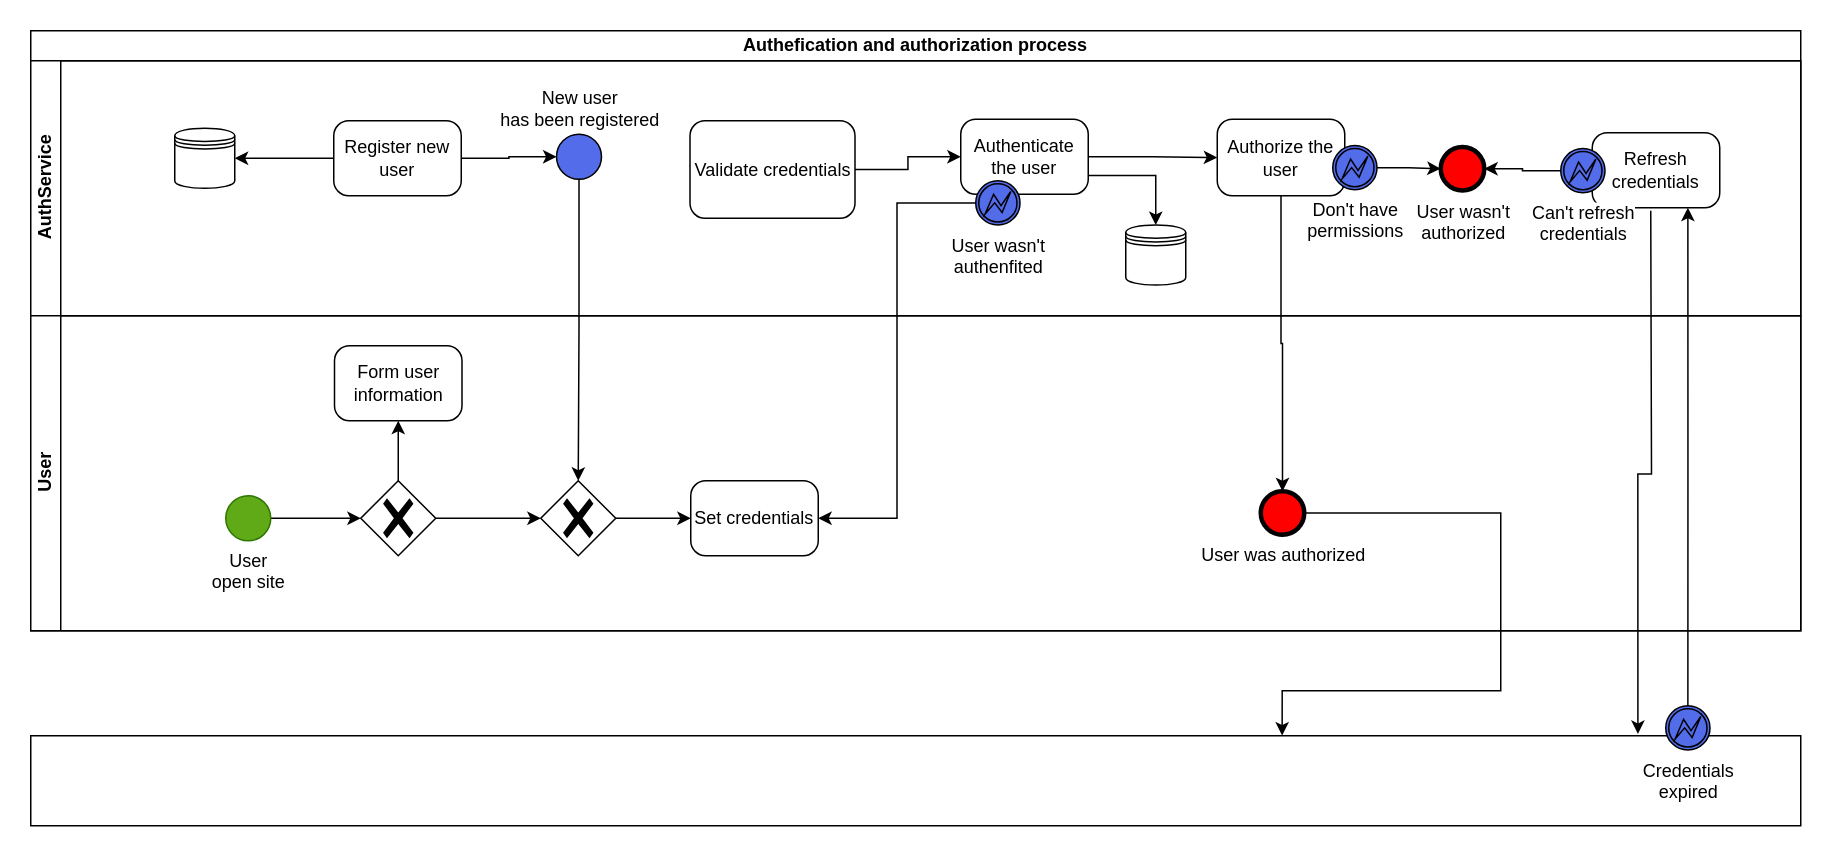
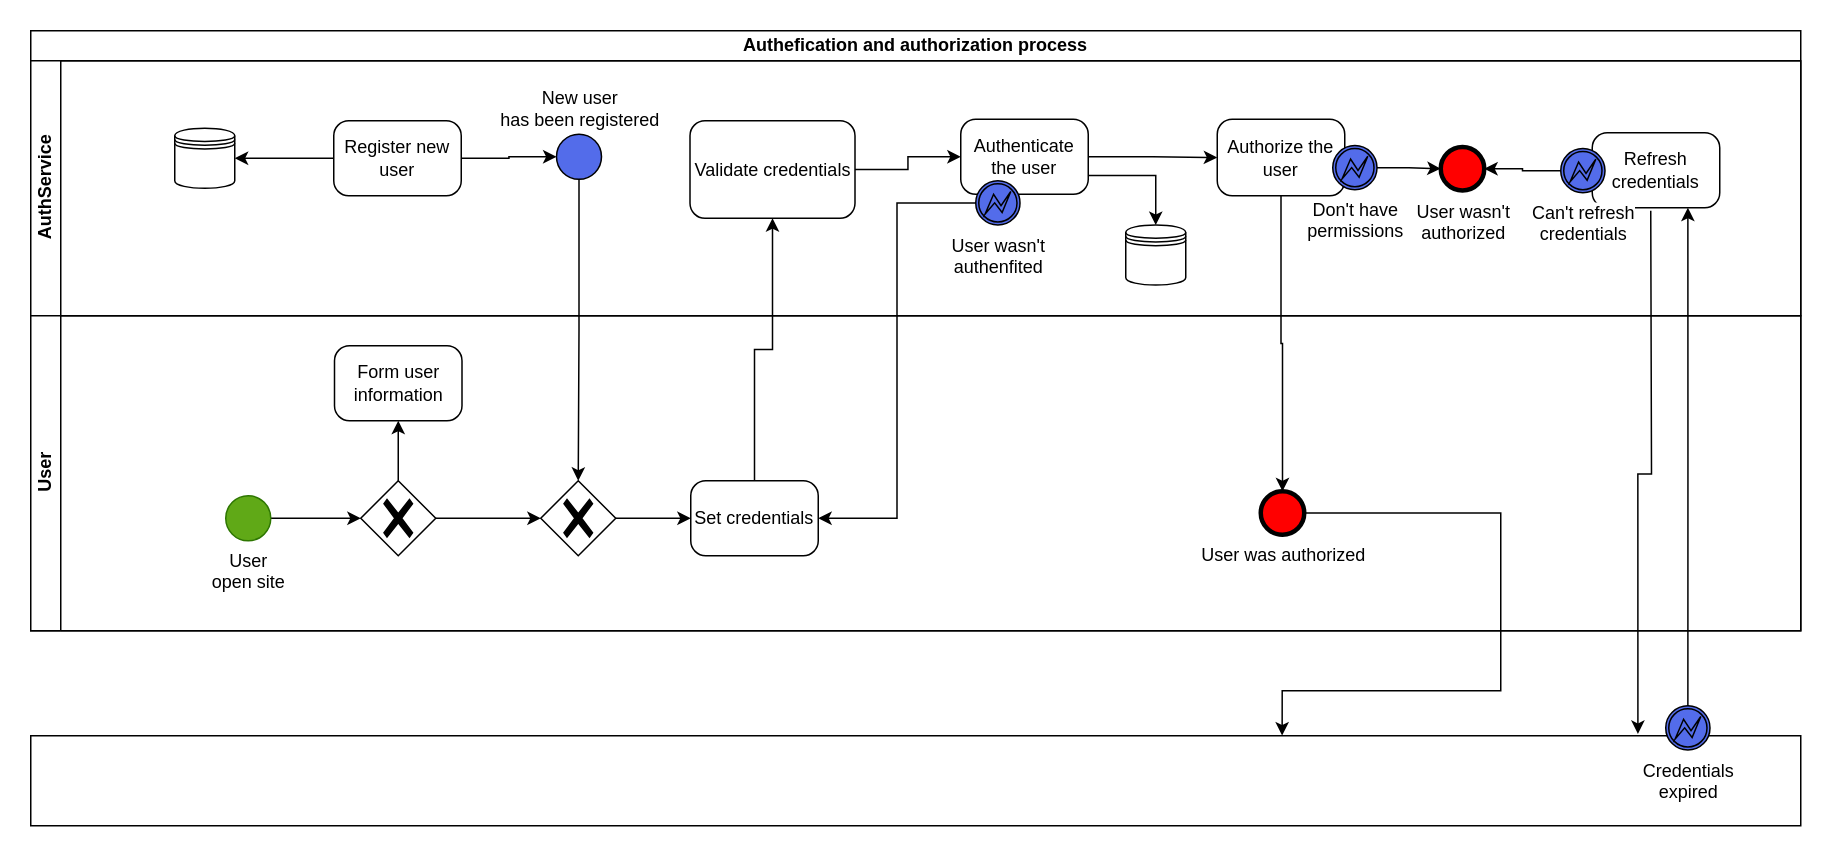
none -> (759, 350)
